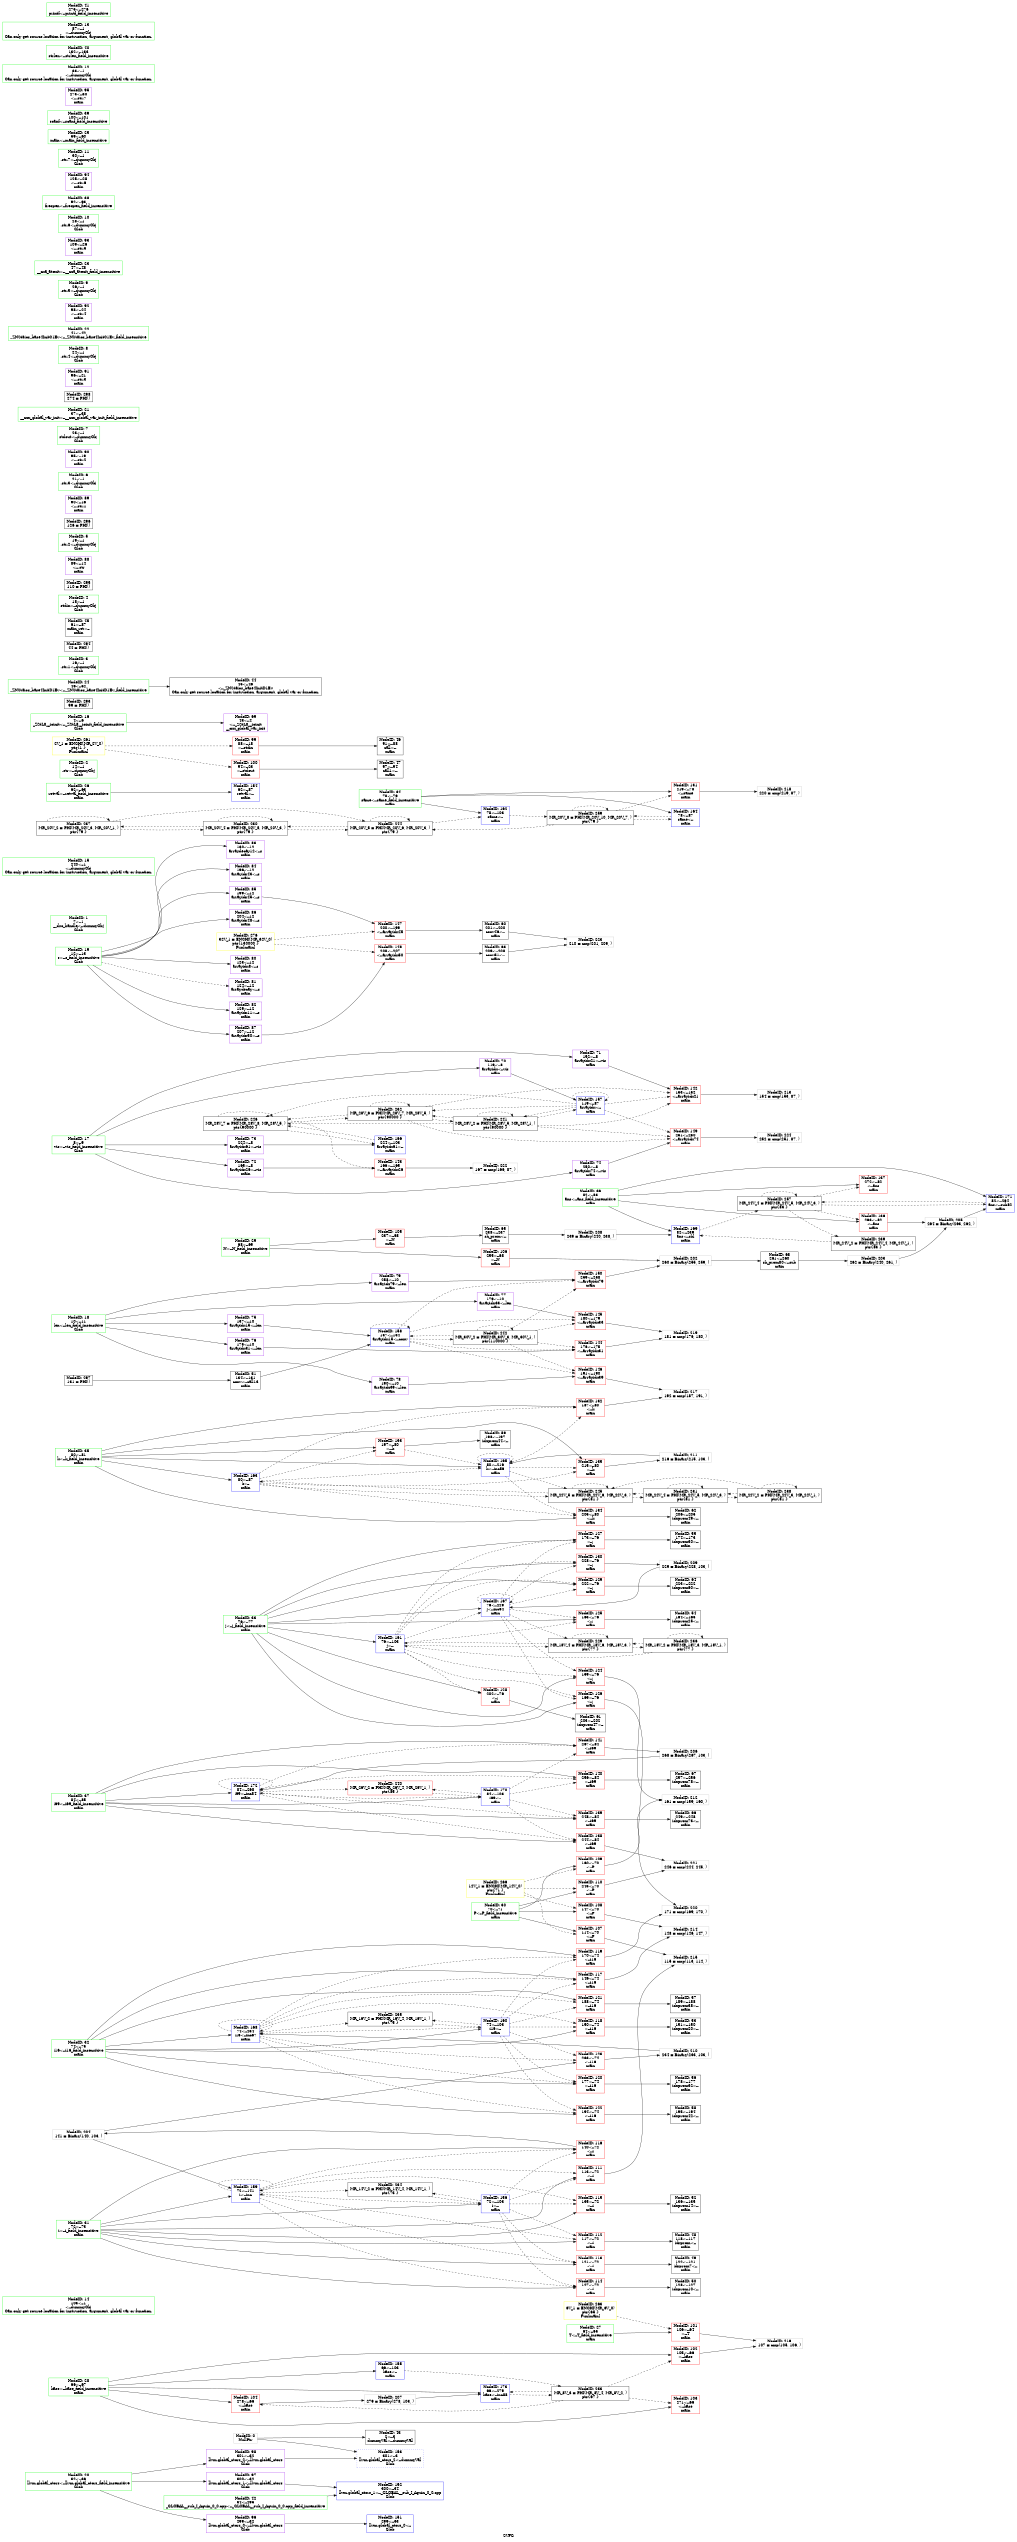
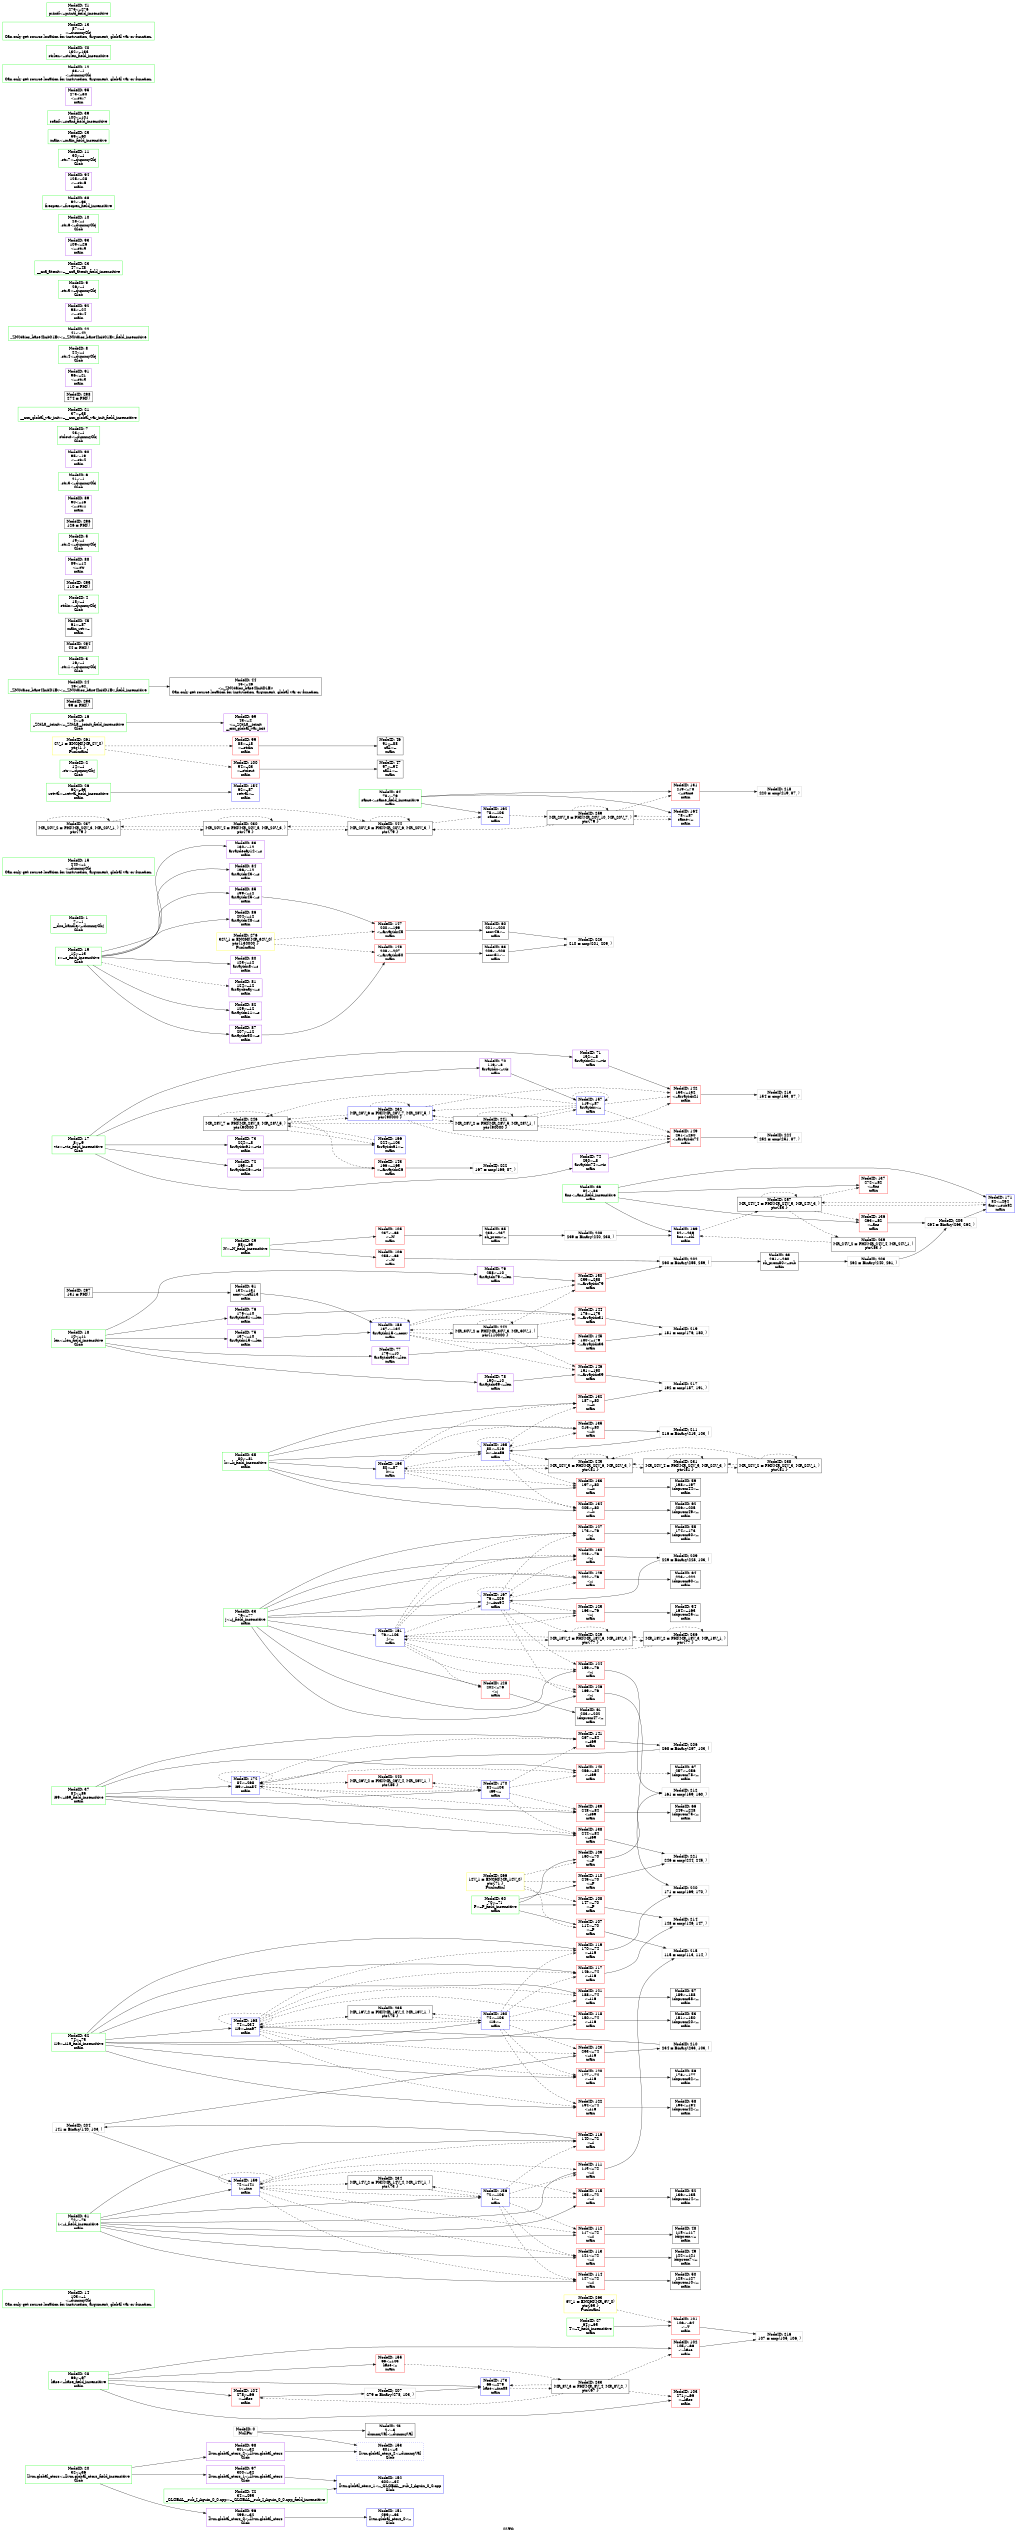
(390, 1114) -> (390, 1114)
(441, 1457) -> (541, 1473)
(636, 1780) -> (636, 1773)
(390, 2370) -> (390, 2364)
